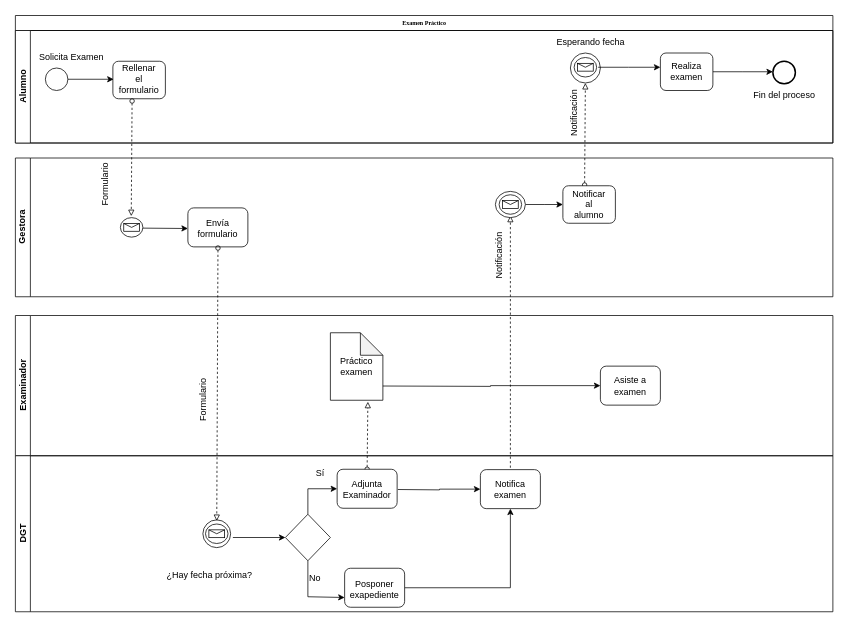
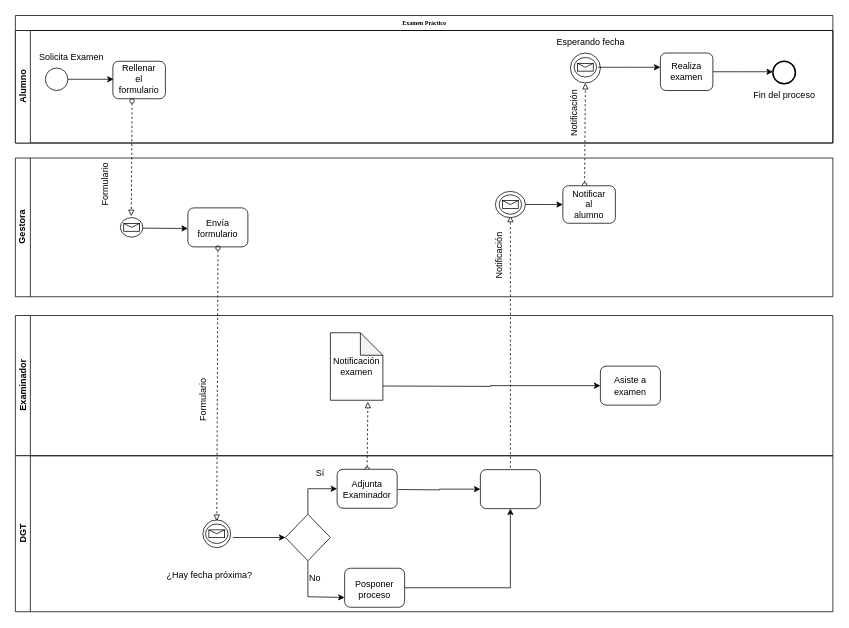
(357, 366) -> (357, 366)
(510, 489) -> none
(375, 589) -> (375, 589)
